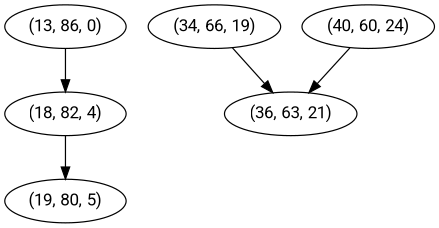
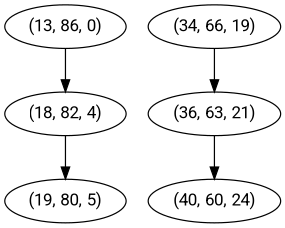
(334, 66) -> (214, 152)
